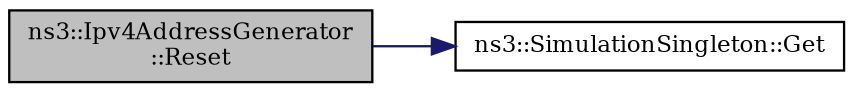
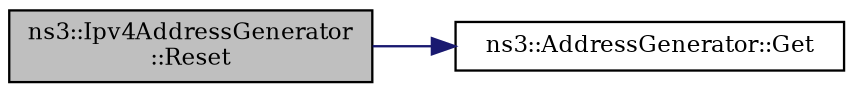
(650, 46) -> (650, 46)
